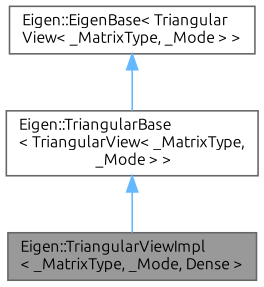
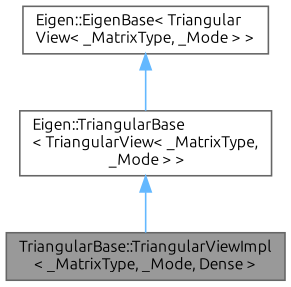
(132, 256) -> (146, 256)
